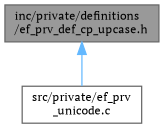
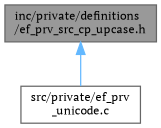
(82, 23) -> (81, 23)
